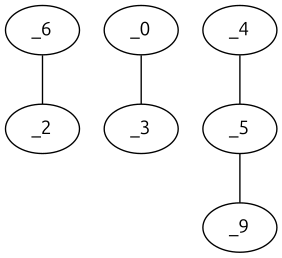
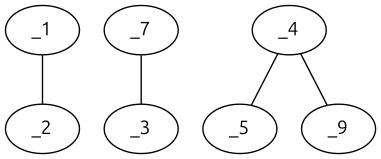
(42, 30) -> (42, 30)
(141, 30) -> (141, 30)
(240, 178) -> (314, 80)
